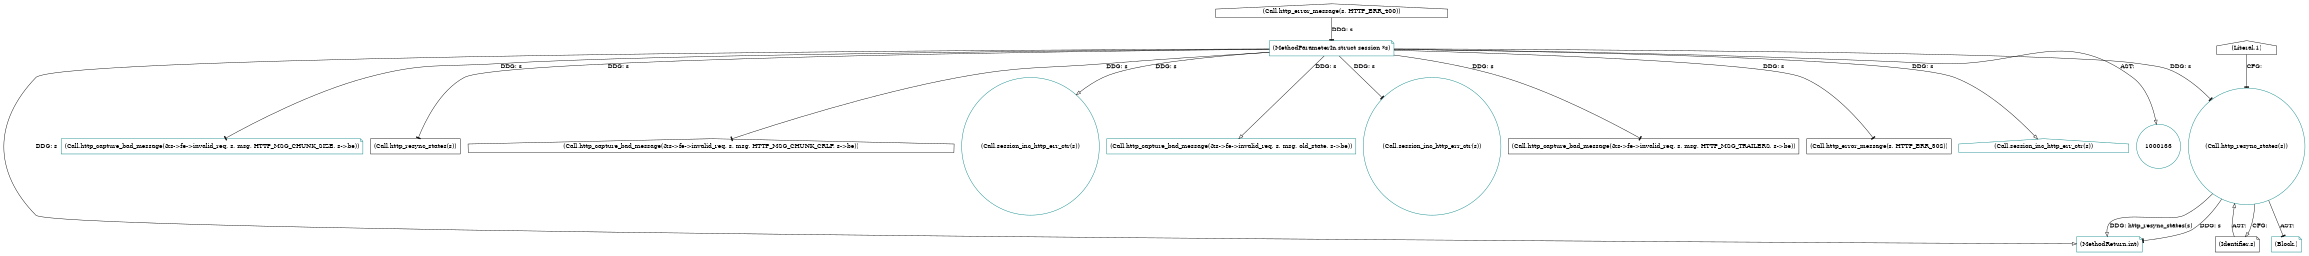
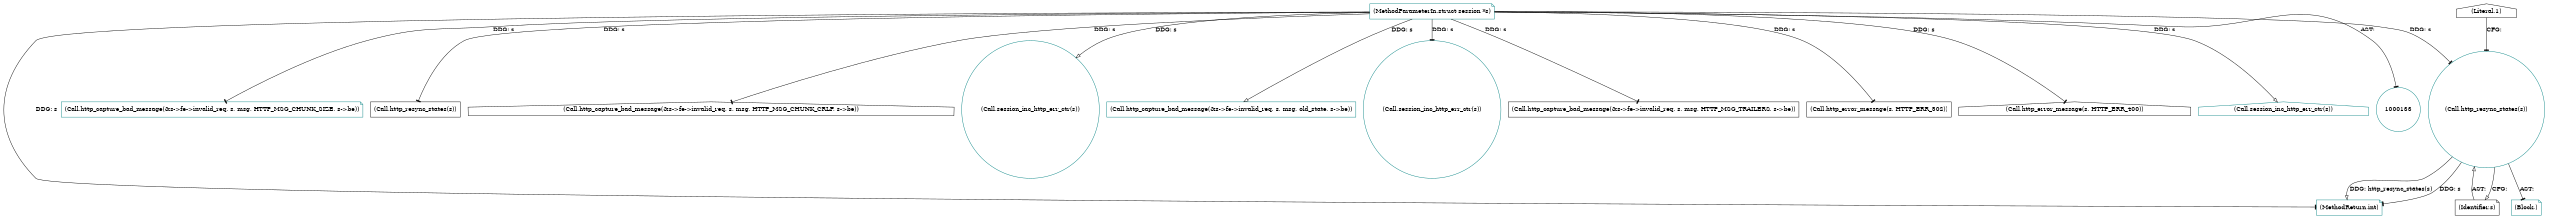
(1332, 28) -> (1788, 19)
(1811, 59) -> (2056, 22)
(359, 228) -> (430, 193)
